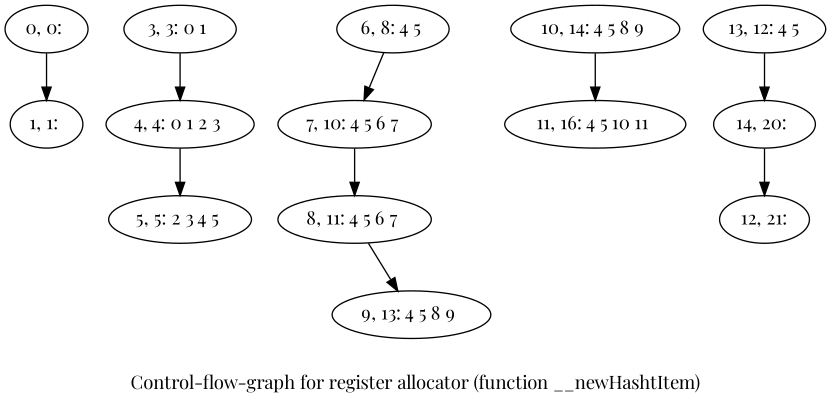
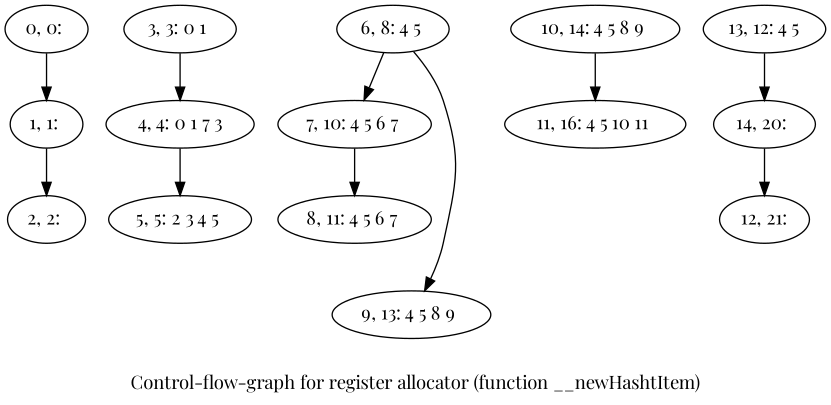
(180, 124) -> (180, 124)
none -> (47, 219)
(380, 261) -> (455, 162)
